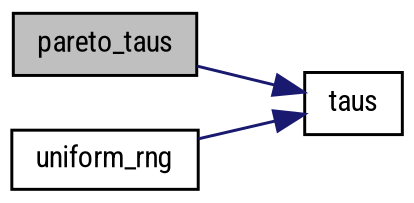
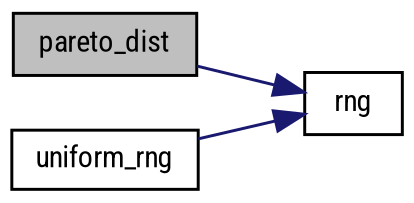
(105, 44) -> (105, 44)
(354, 104) -> (354, 104)
